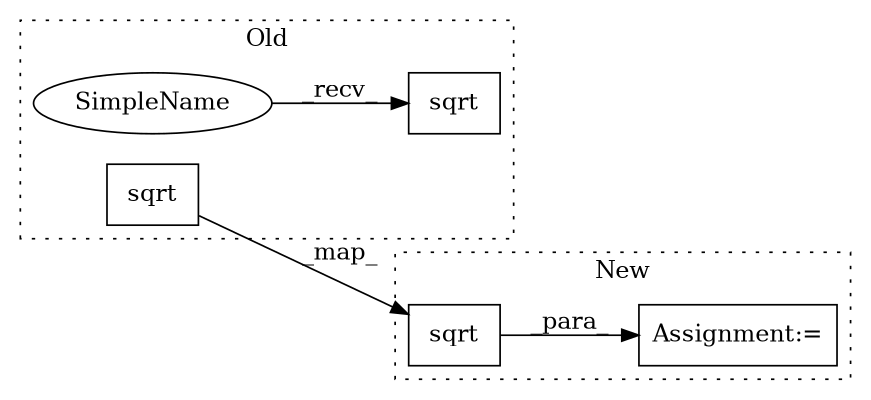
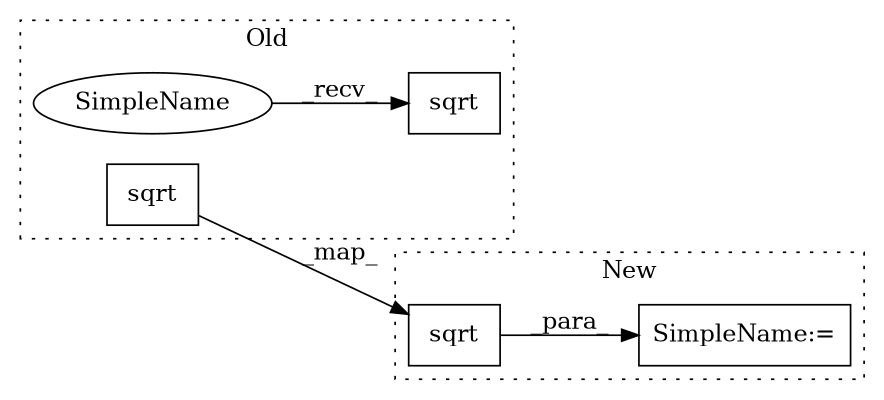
(738, 335) -> (745, 335)
